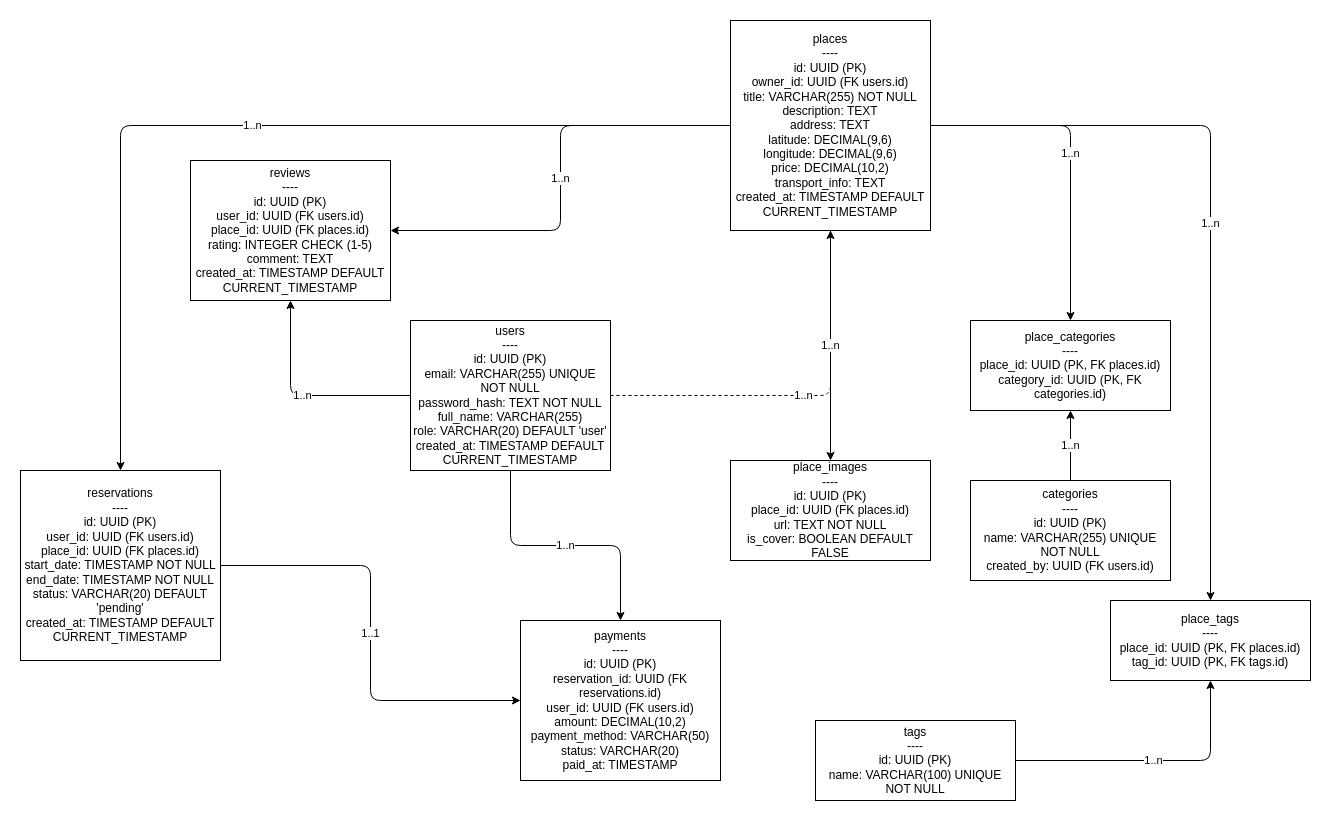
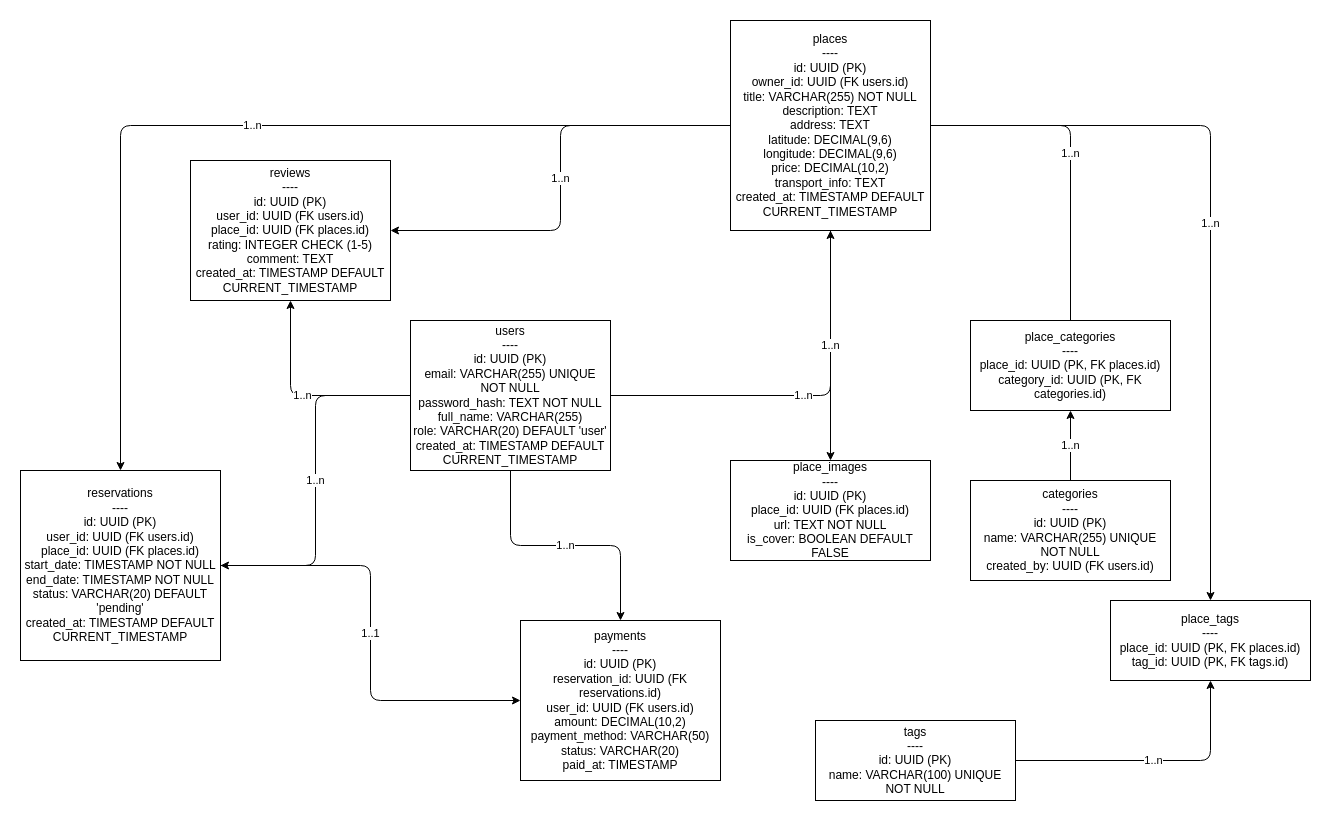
(1071, 312) -> (1071, 315)
(703, 396) -> (703, 396)
none -> (316, 482)
